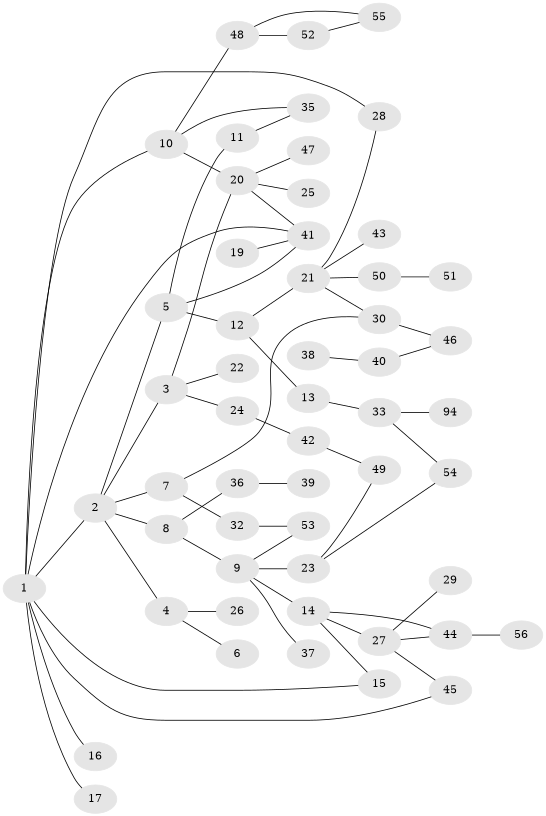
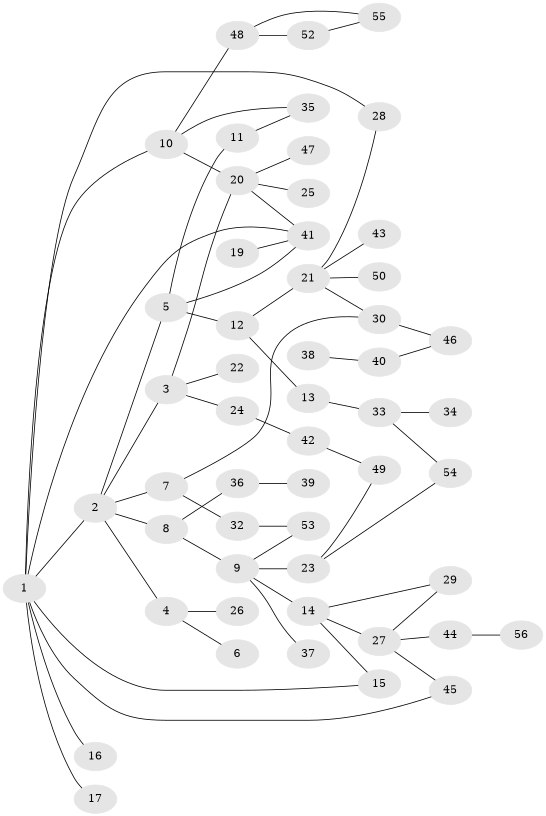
(450, 277) -> none
(450, 413) -> (450, 413)
(381, 617) -> (379, 596)
